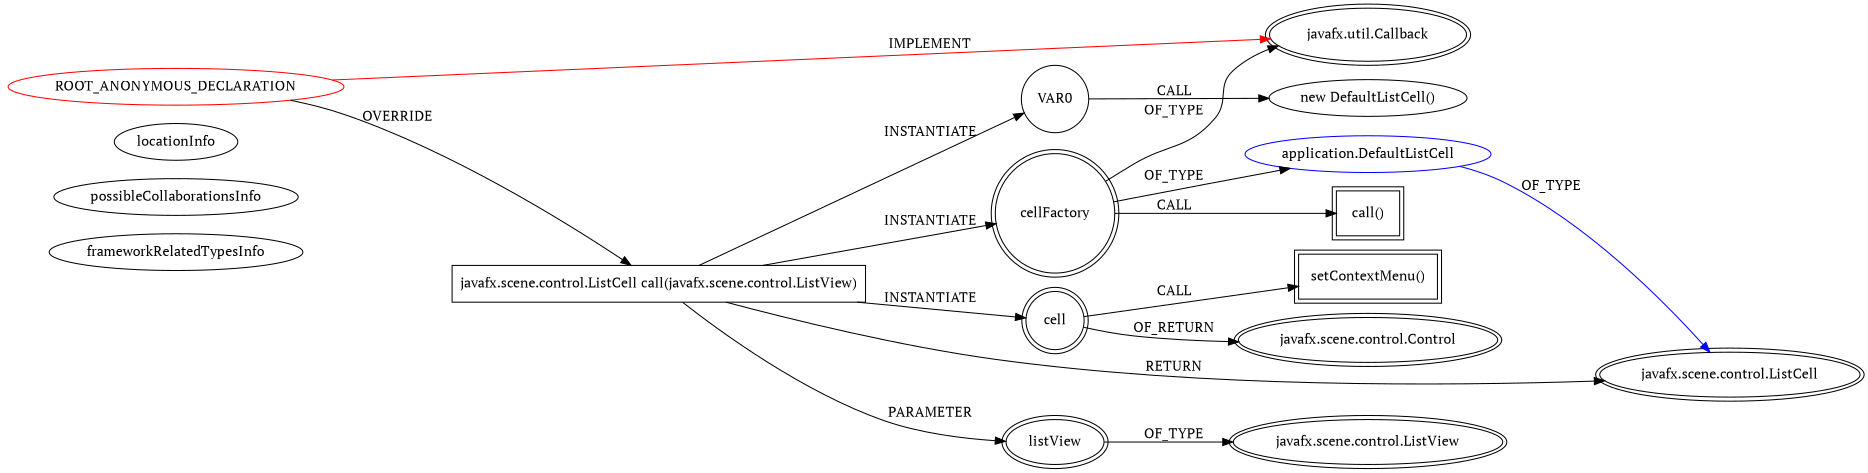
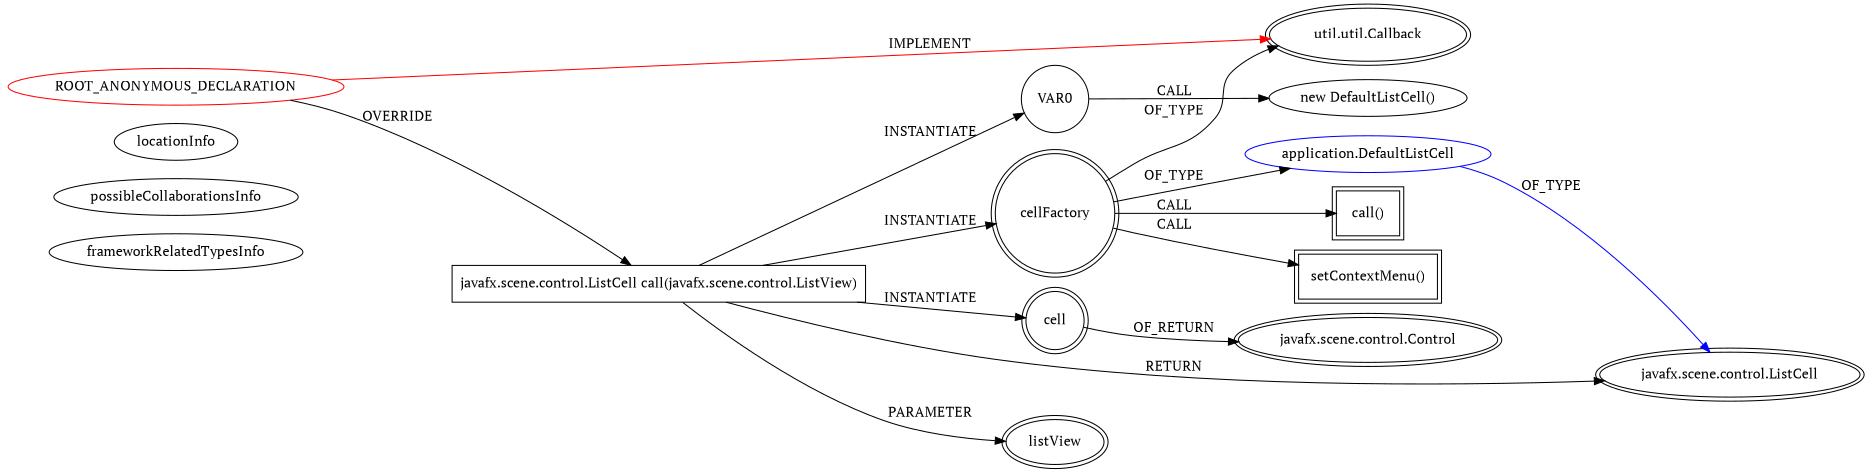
(1368, 35) -> (1368, 35)
(1186, 302) -> (1201, 247)
(1368, 442) -> none
